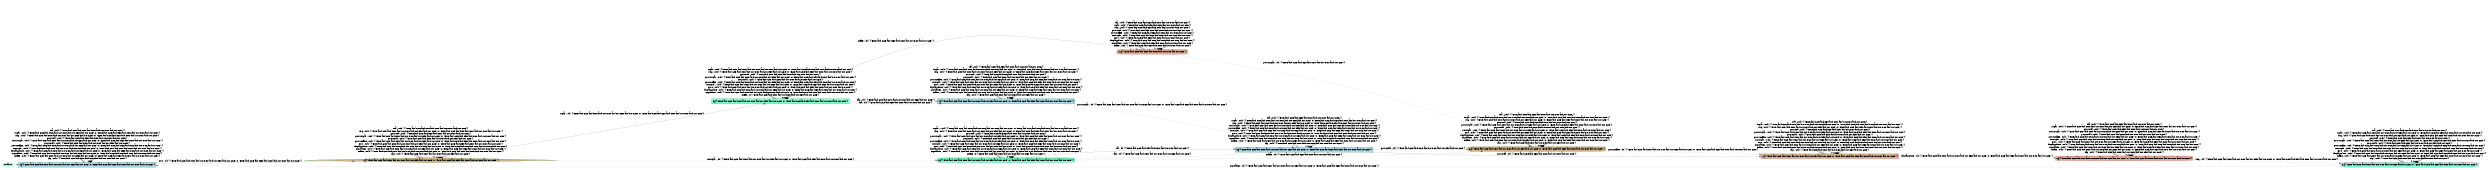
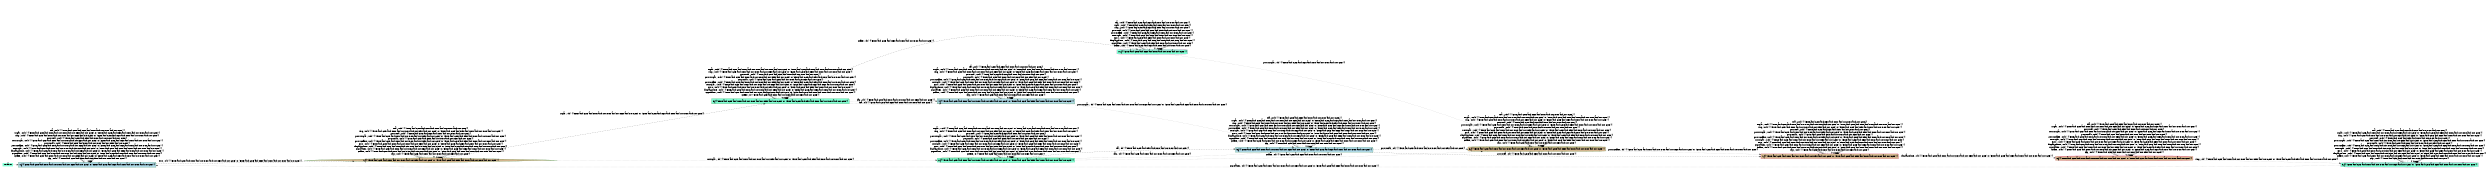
(1152, 52) -> (1152, 52)
